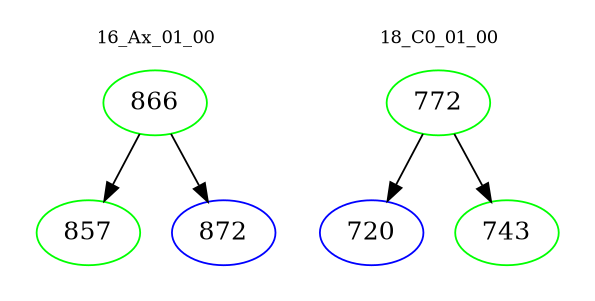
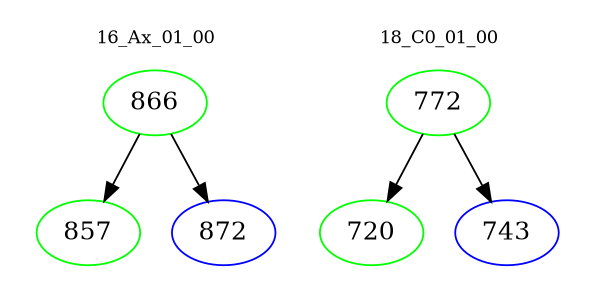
(372, 233) -> (372, 233)
(507, 233) -> (507, 233)
